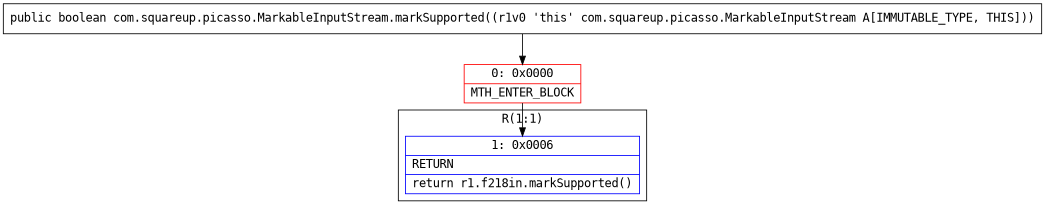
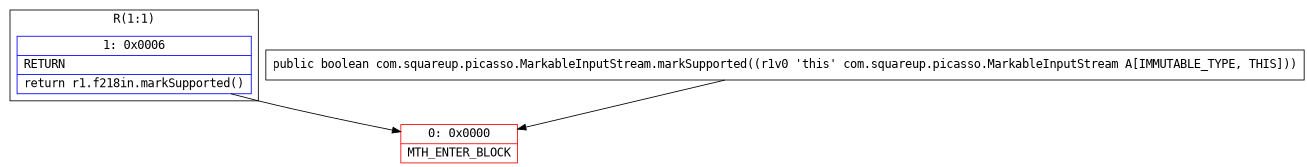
(522, 115) -> (311, 113)
